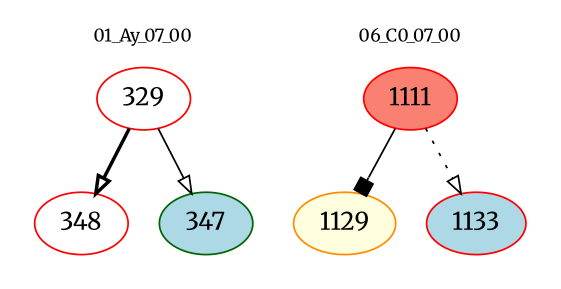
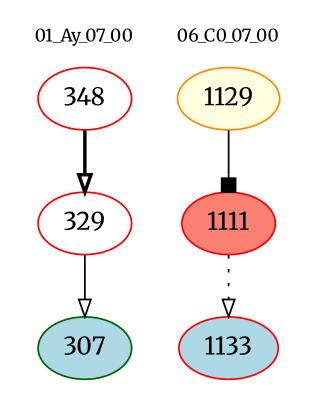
(117, 153) -> (85, 153)
(382, 153) -> (229, 153)
(206, 223) -> (85, 348)
